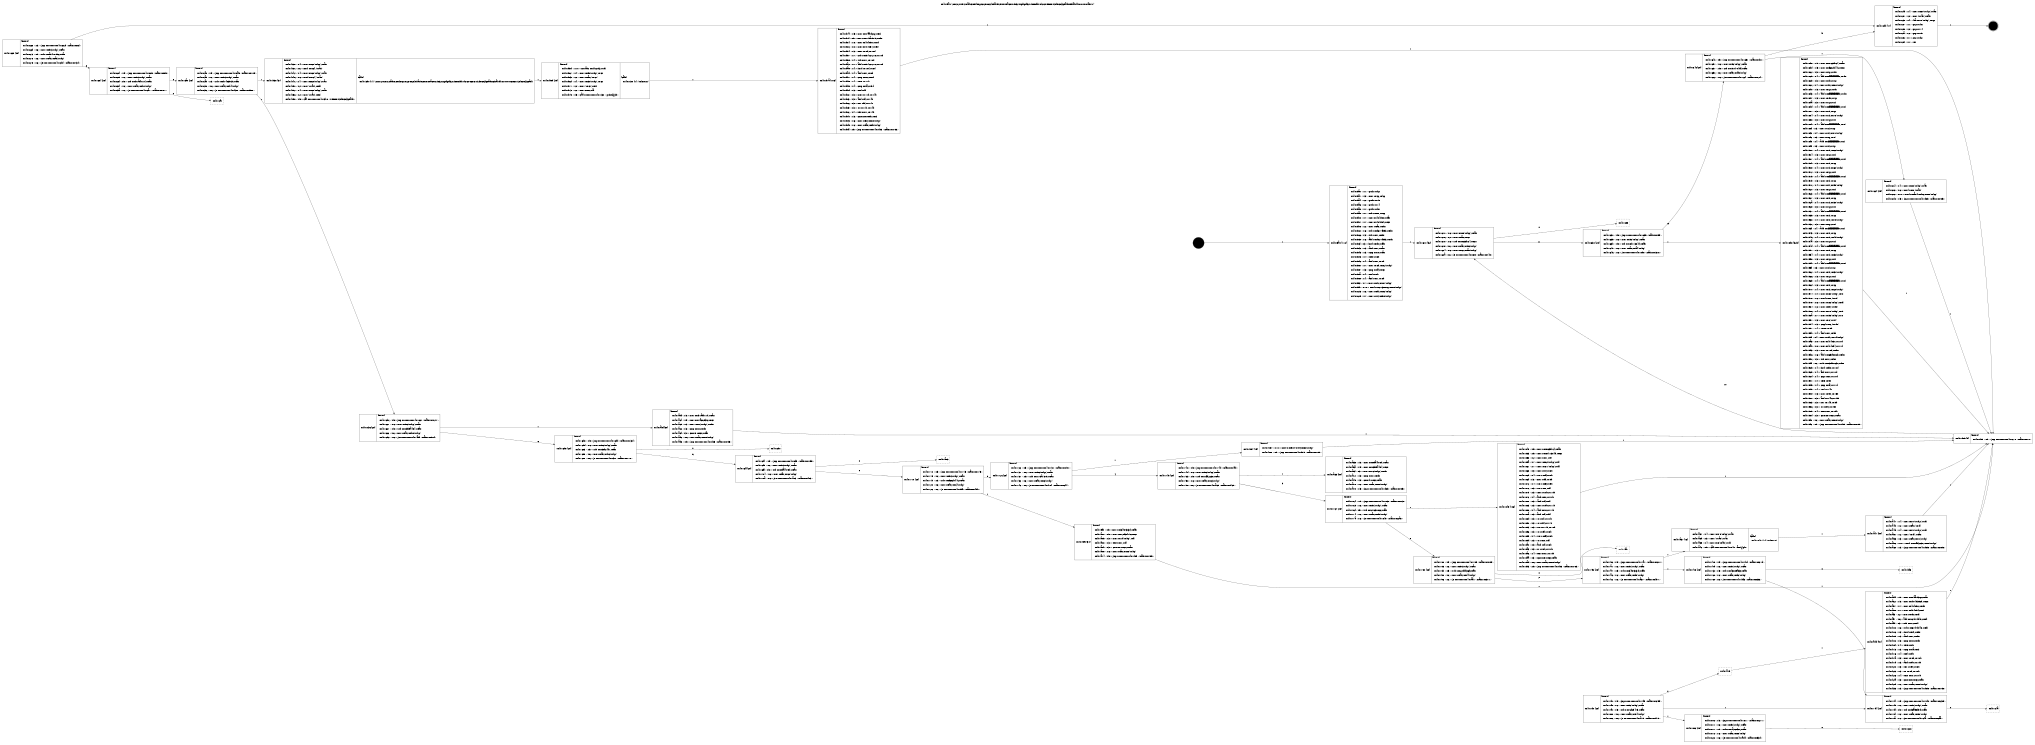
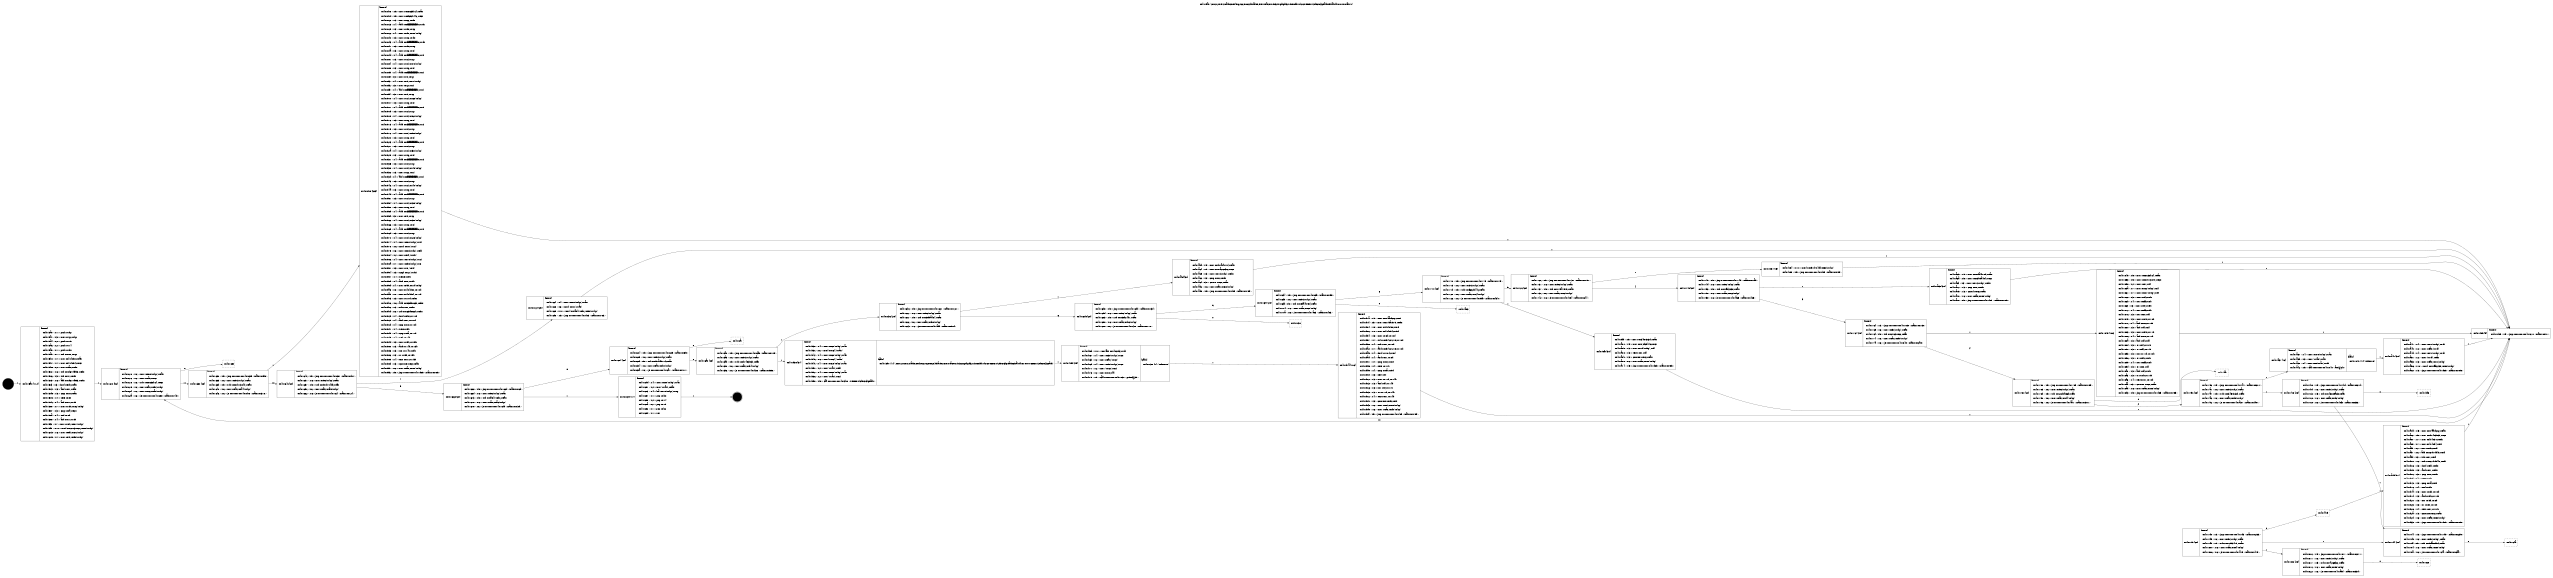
(1819, 43) -> (400, 390)
none -> (2269, 270)
